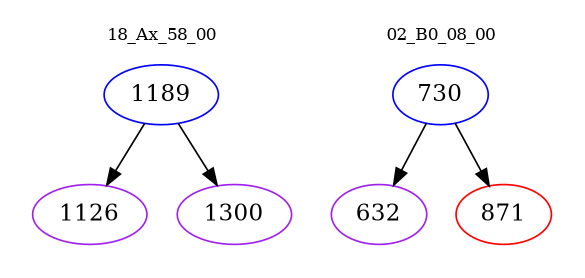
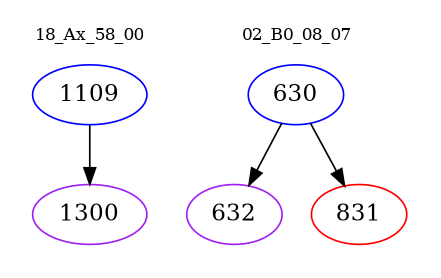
(441, 36) -> (297, 36)
(161, 95) -> (90, 95)
(441, 95) -> (296, 95)
(90, 214) -> none
(504, 214) -> (359, 214)
